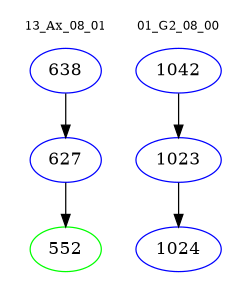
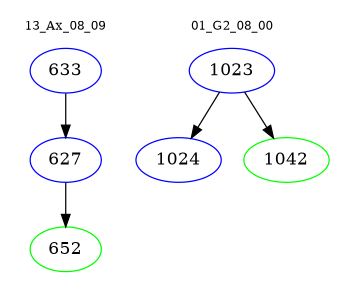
(66, 27) -> (66, 27)
(66, 71) -> (66, 71)
(179, 71) -> (287, 160)
(179, 109) -> (256, 110)
(66, 249) -> (66, 249)
